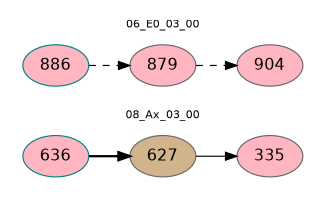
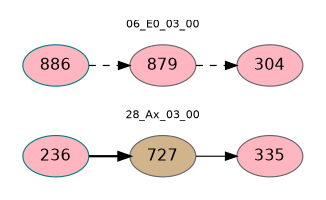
(270, 65) -> (270, 65)
(163, 115) -> (163, 115)
(56, 156) -> (56, 156)
(163, 156) -> (163, 156)
